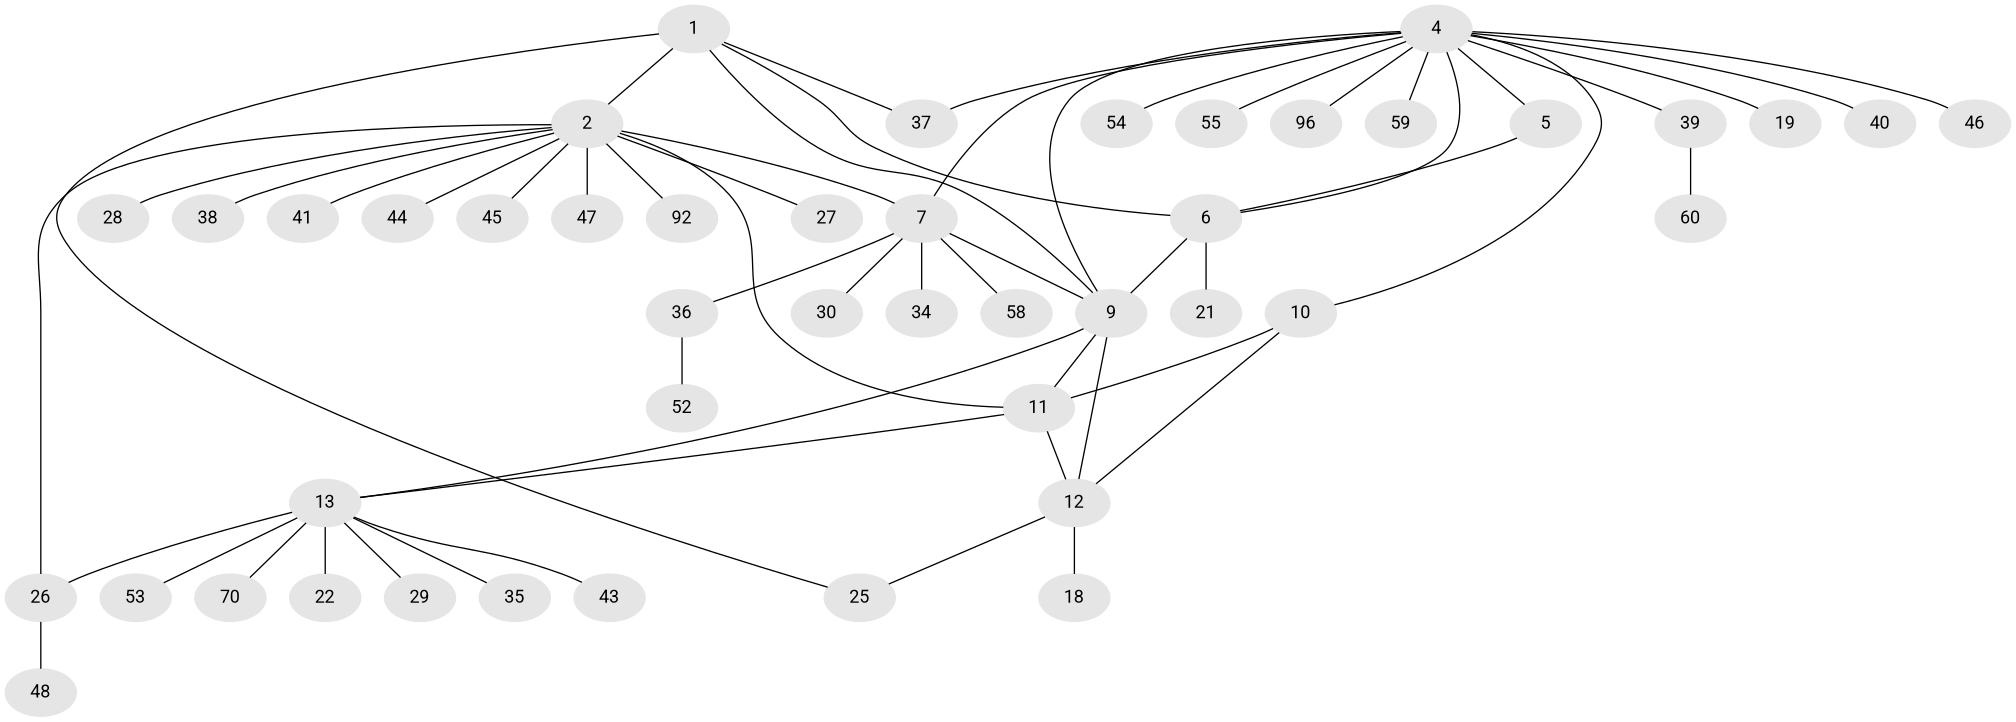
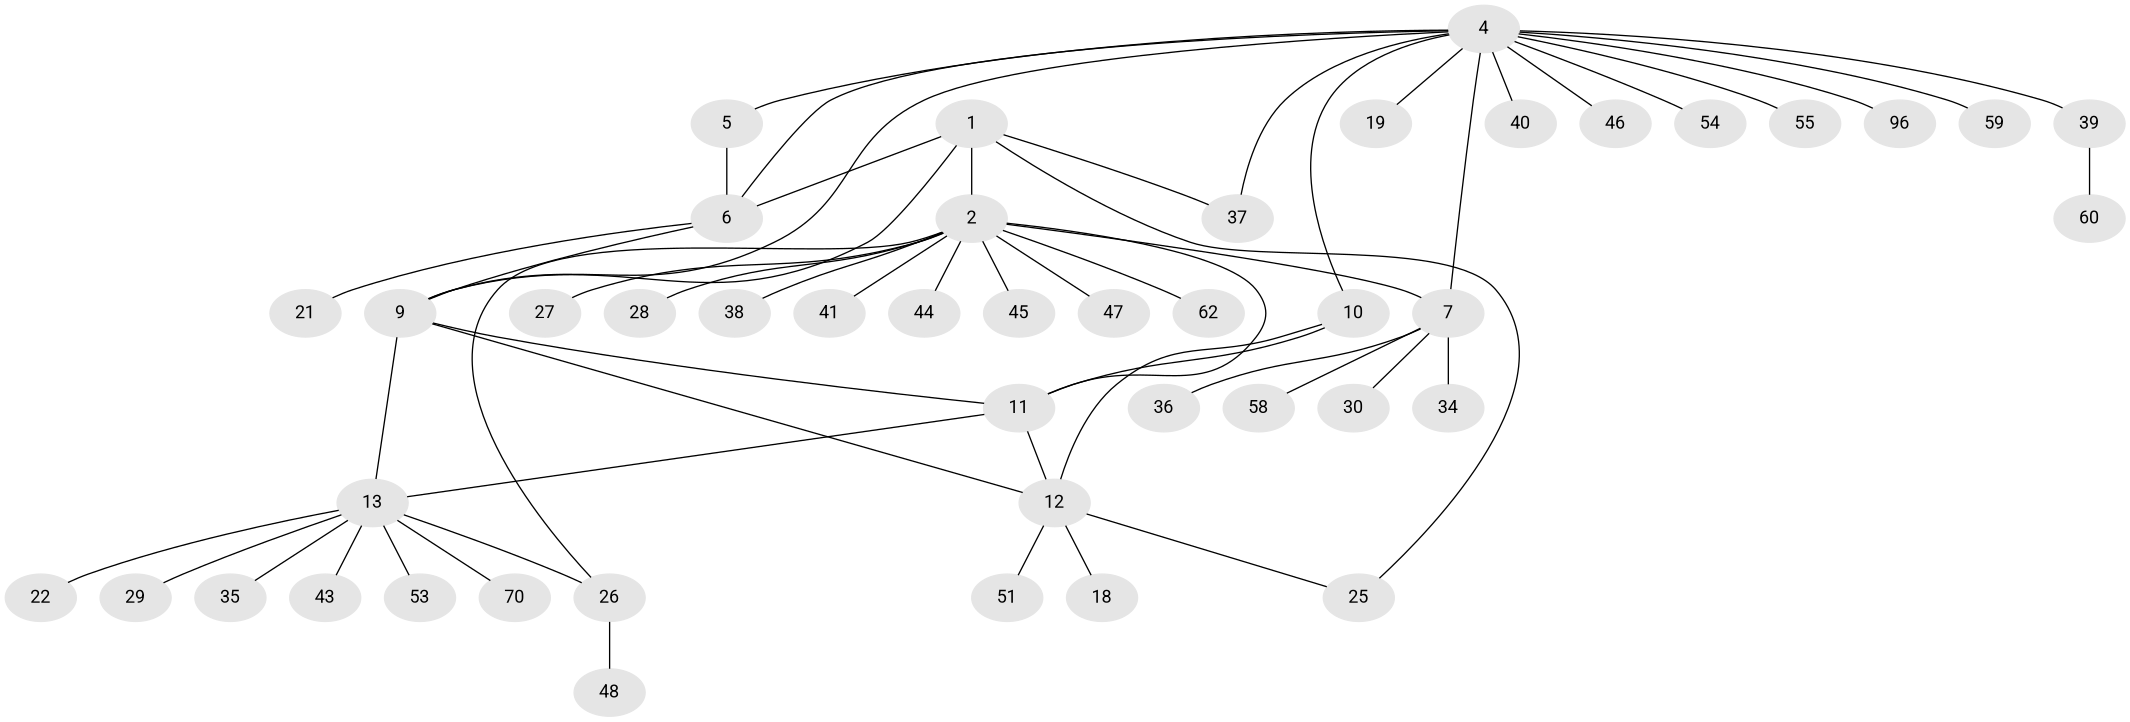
(682, 219) -> (1209, 313)
(1016, 266) -> none
(682, 408) -> none
none -> (1007, 598)
